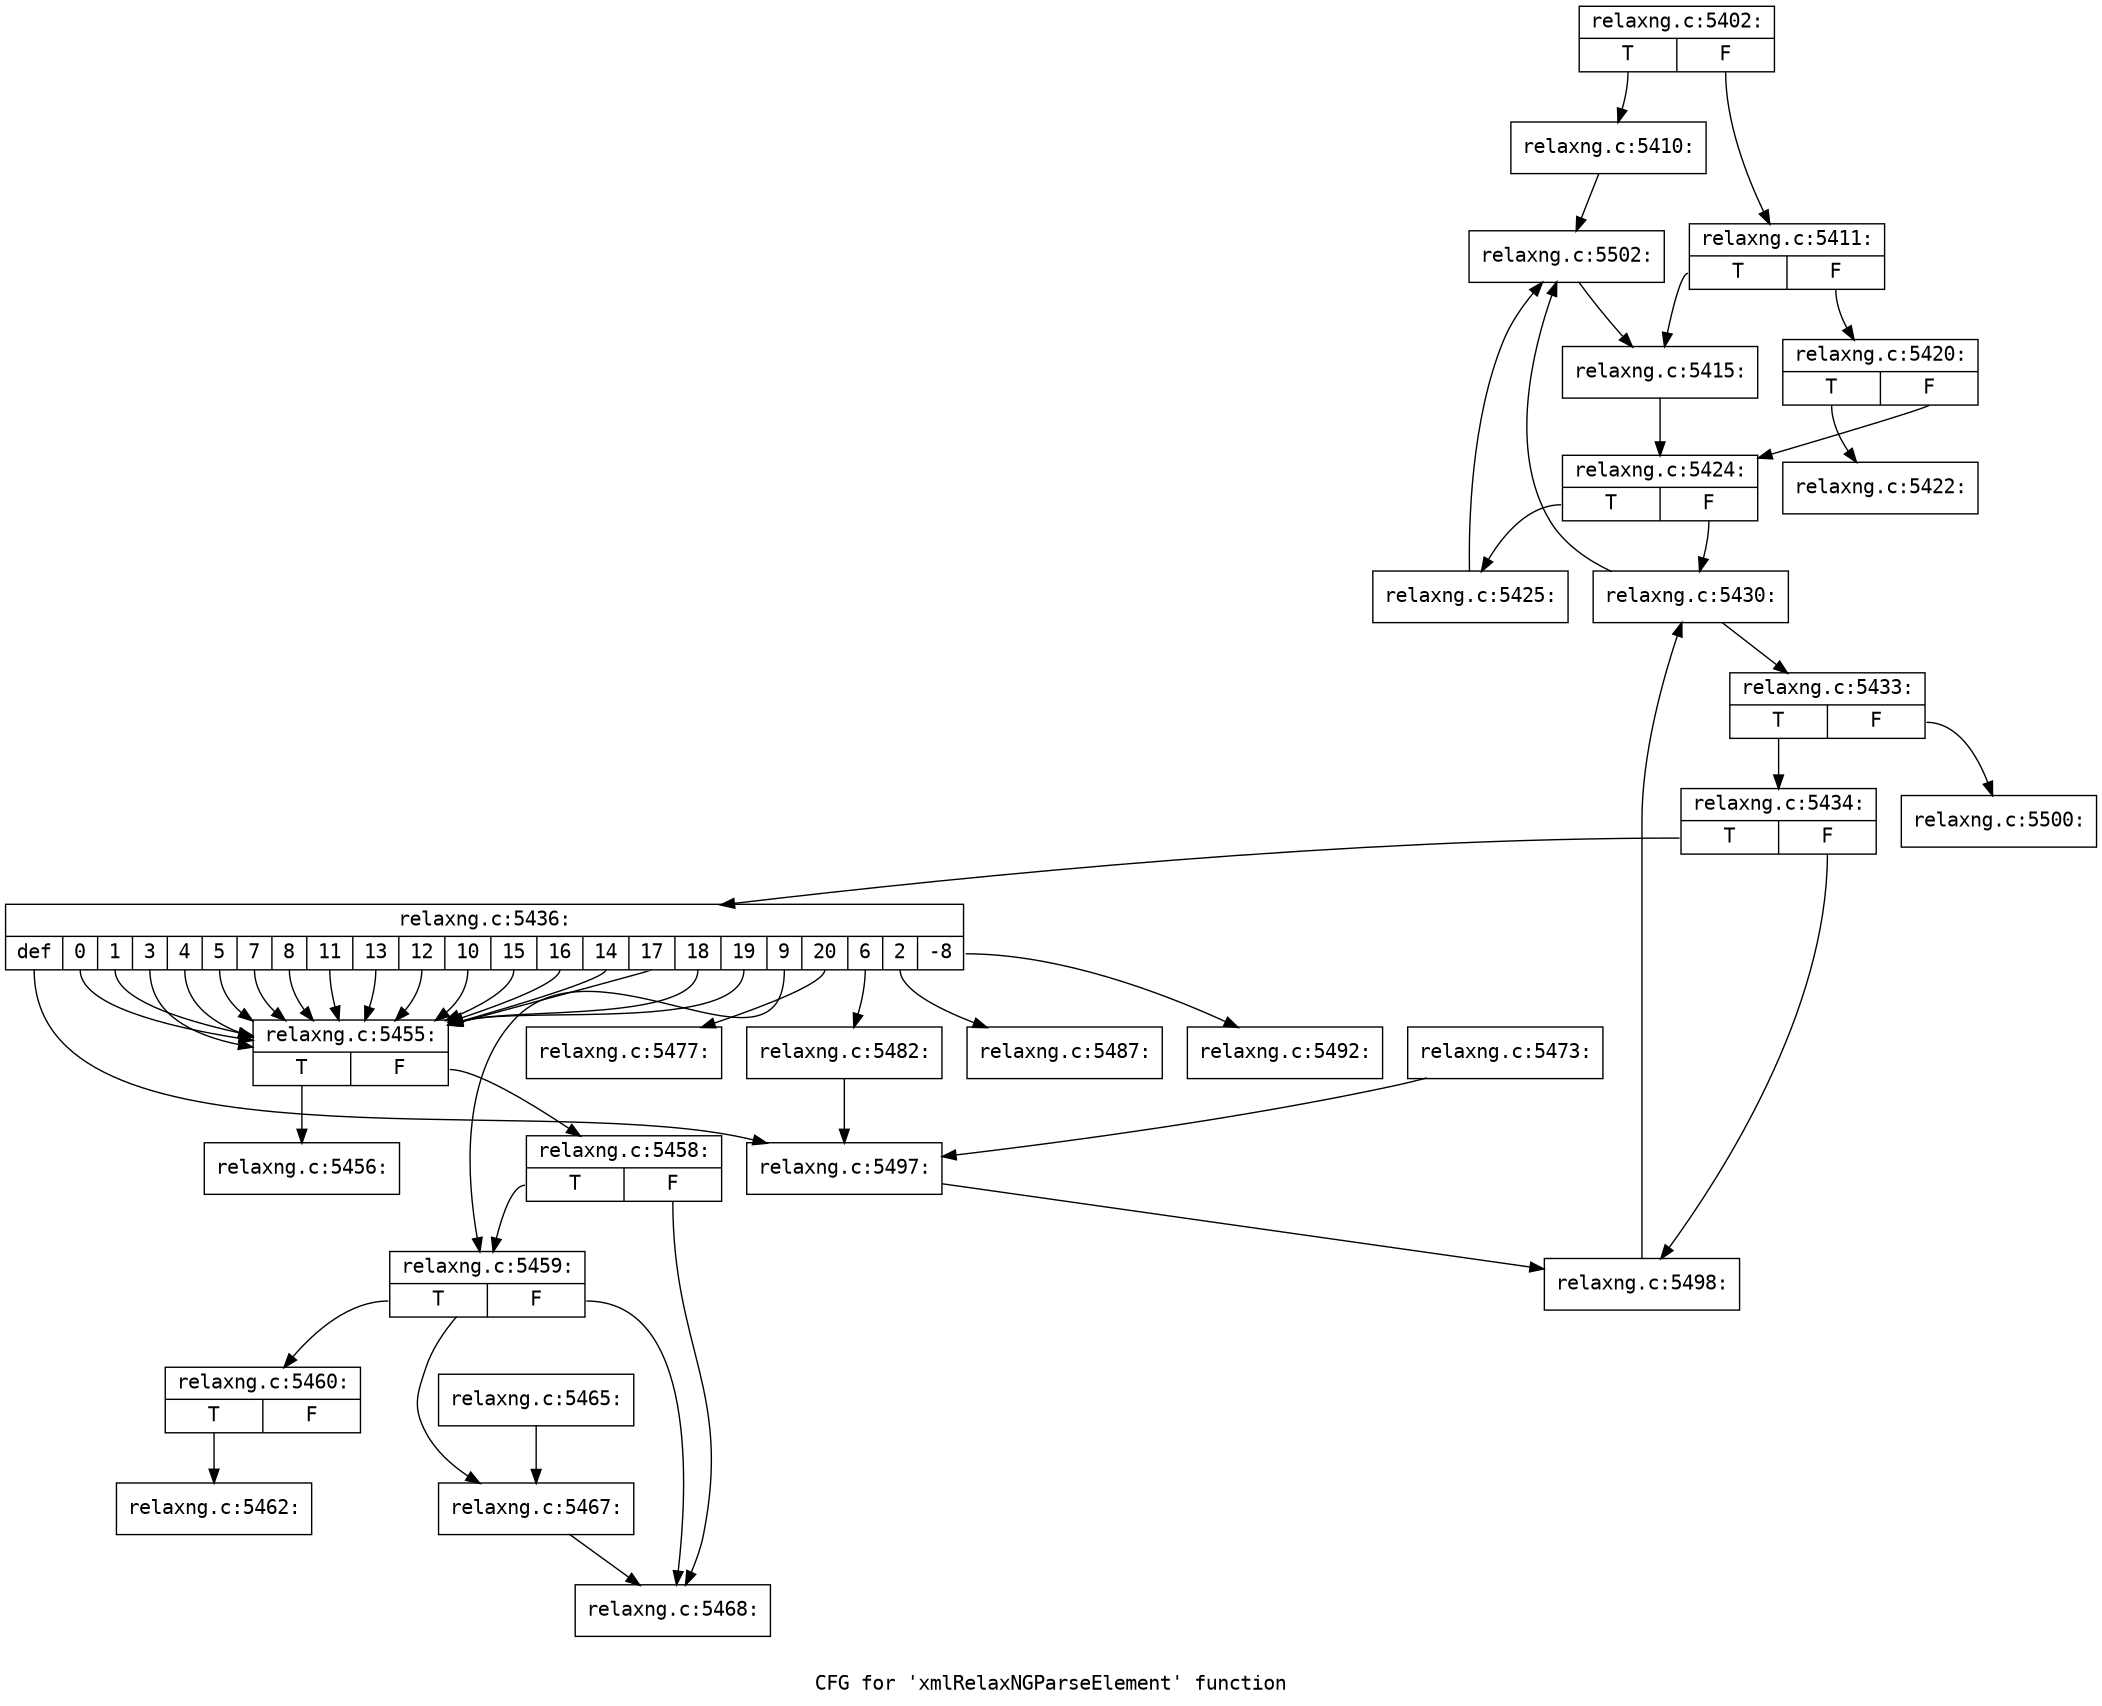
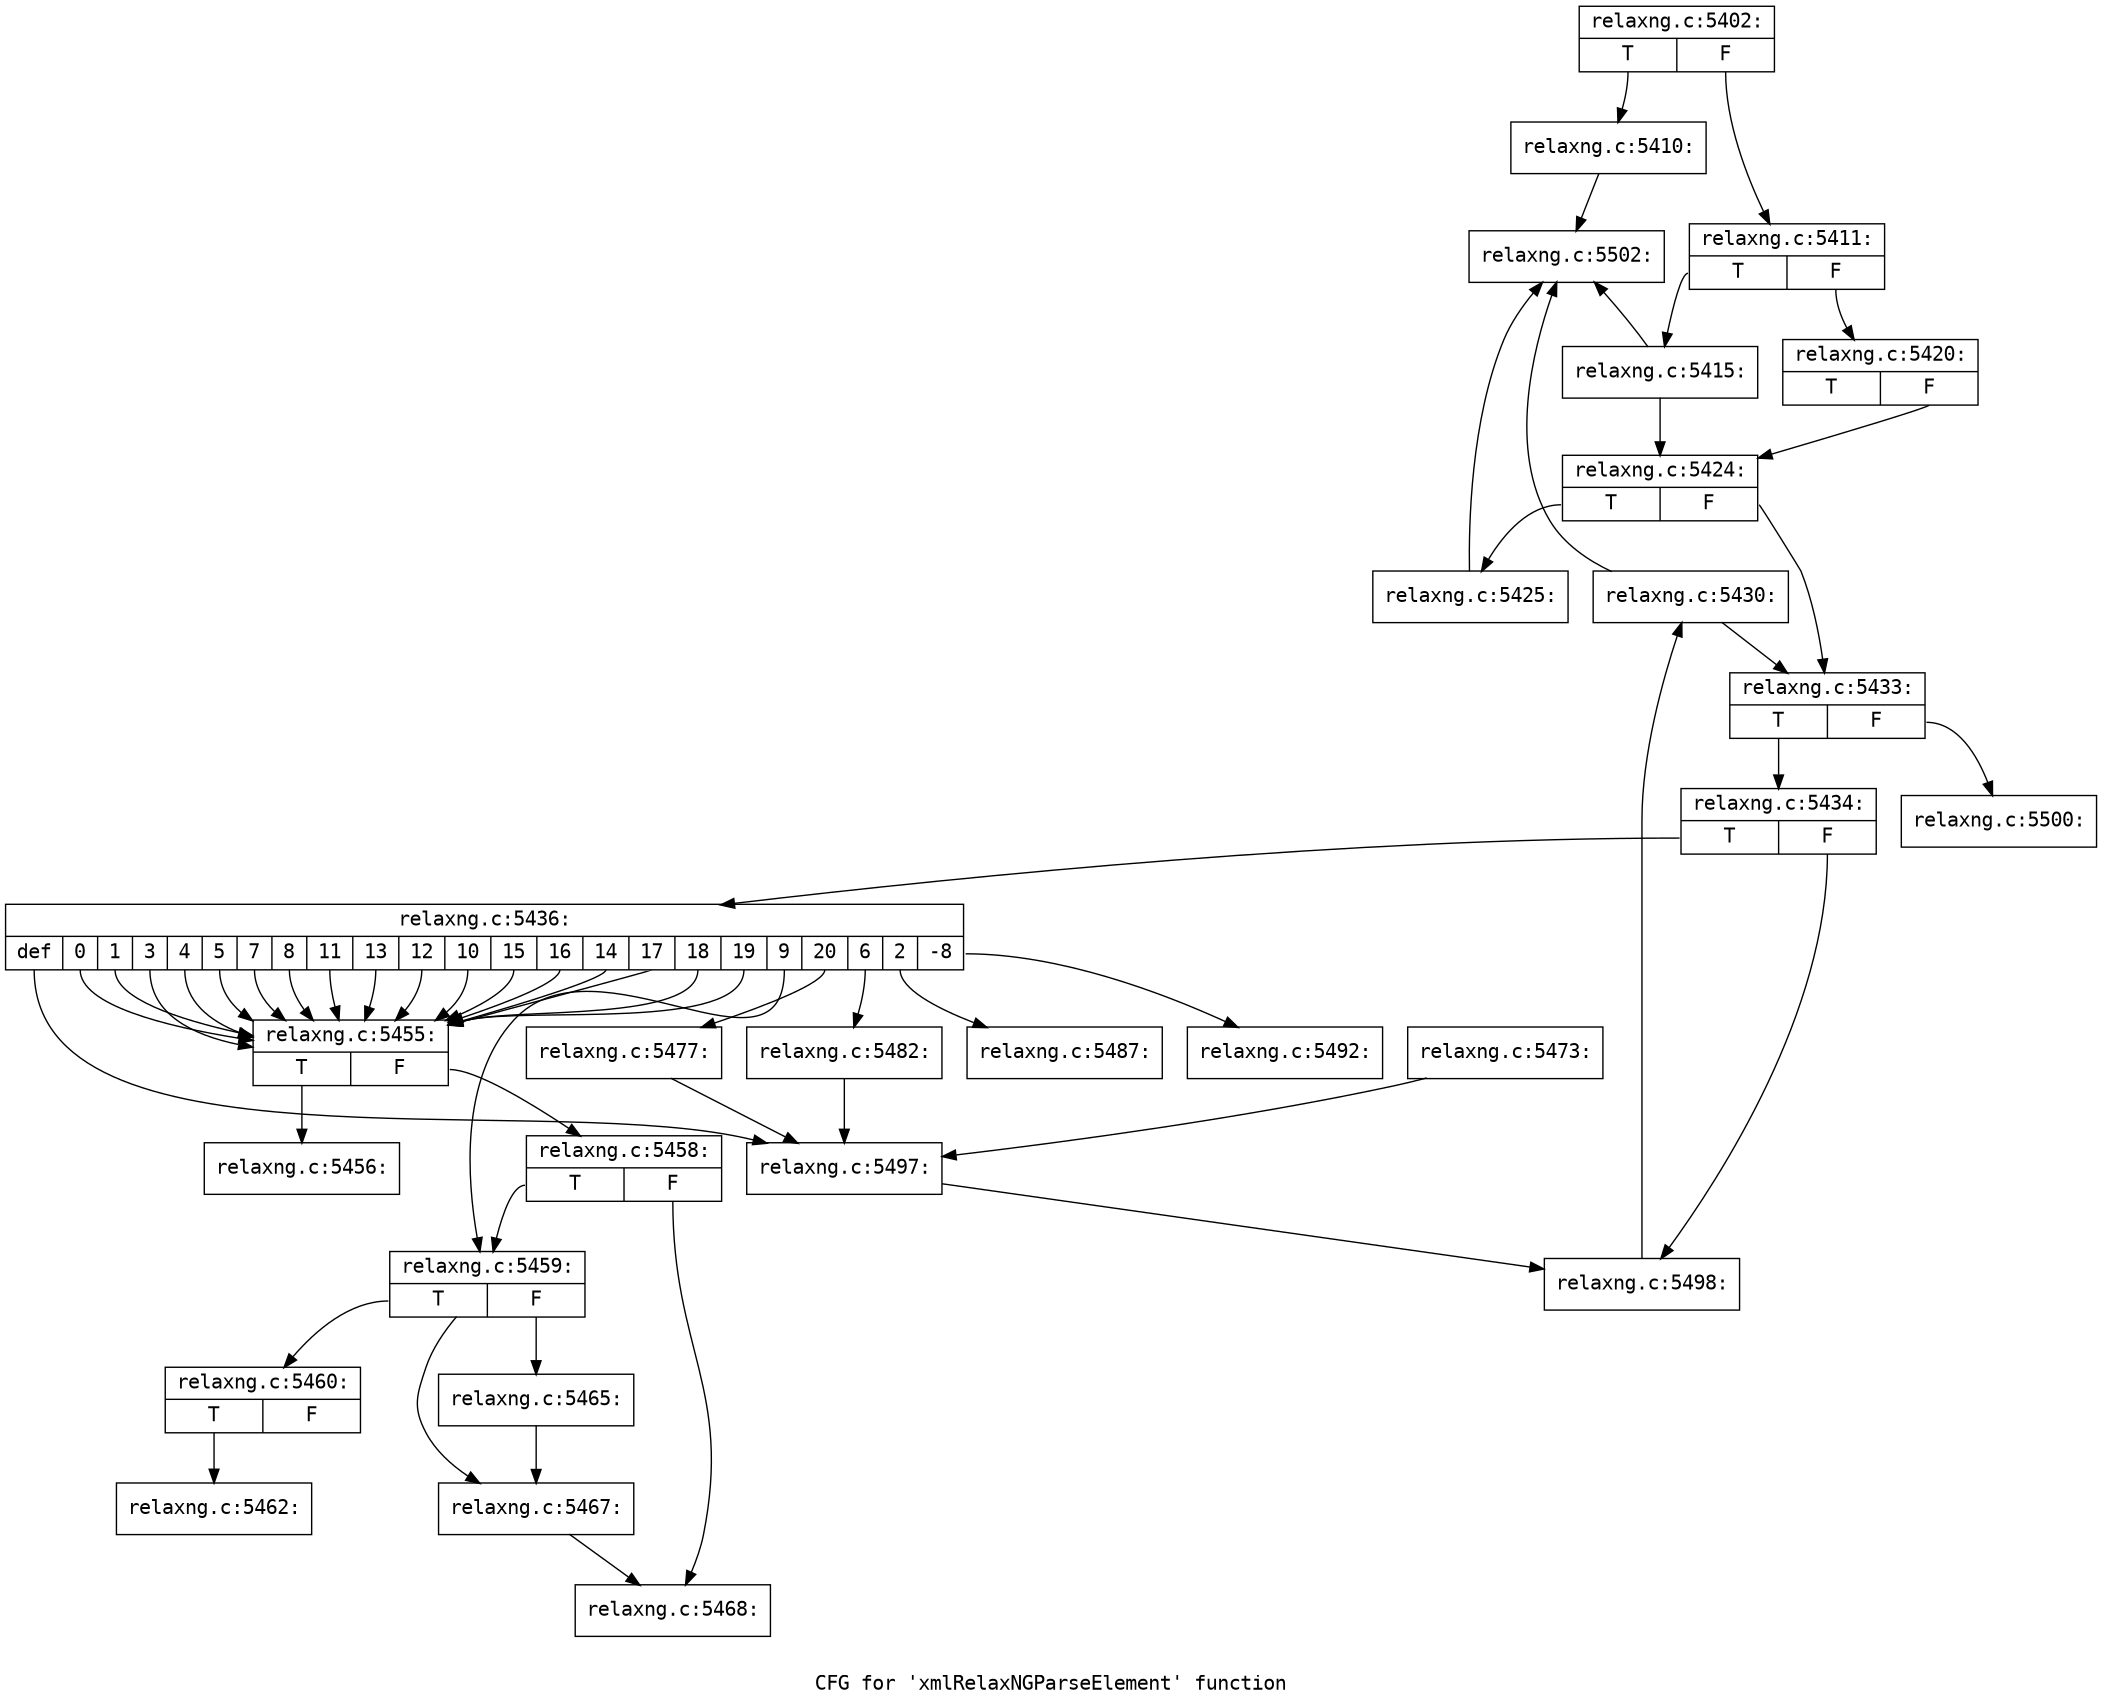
(1600, 310) -> (1627, 319)
(1880, 488) -> none
(1707, 540) -> (1803, 577)
none -> (728, 1108)
(678, 1413) -> (536, 1339)
